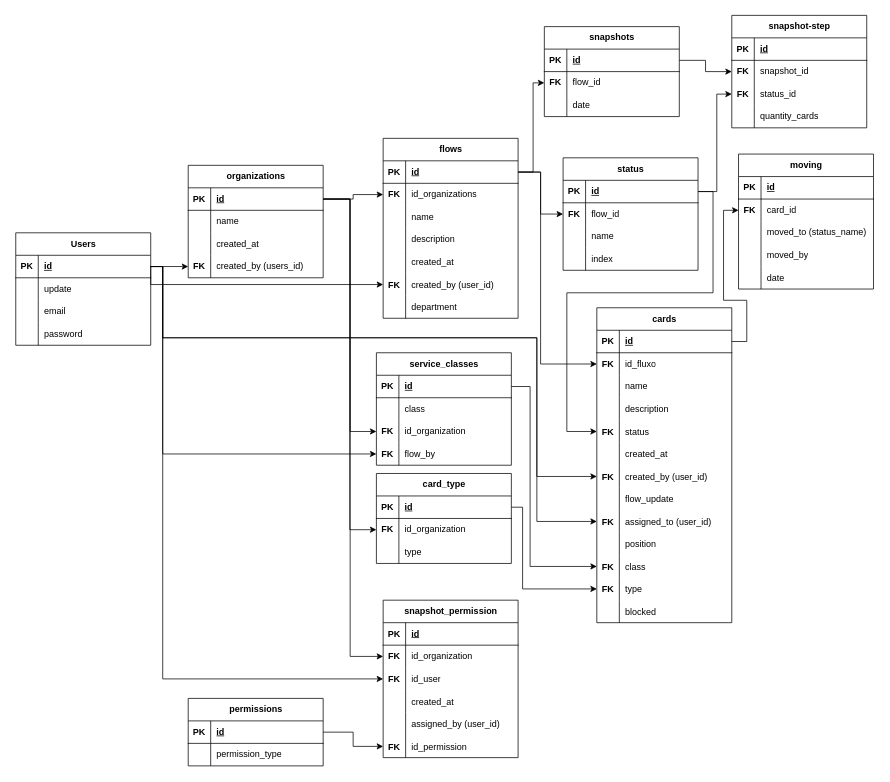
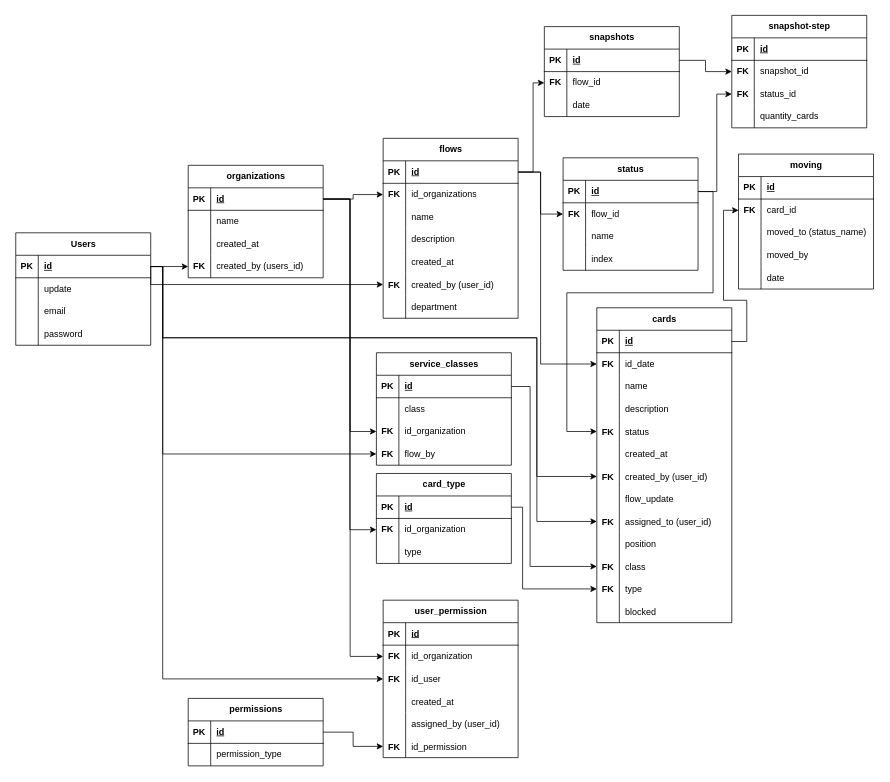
(643, 364) -> (642, 364)
(451, 612) -> (451, 612)
